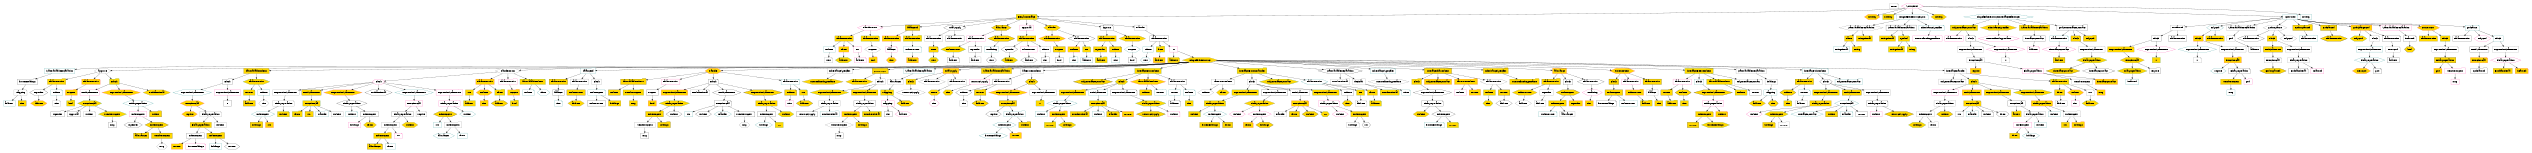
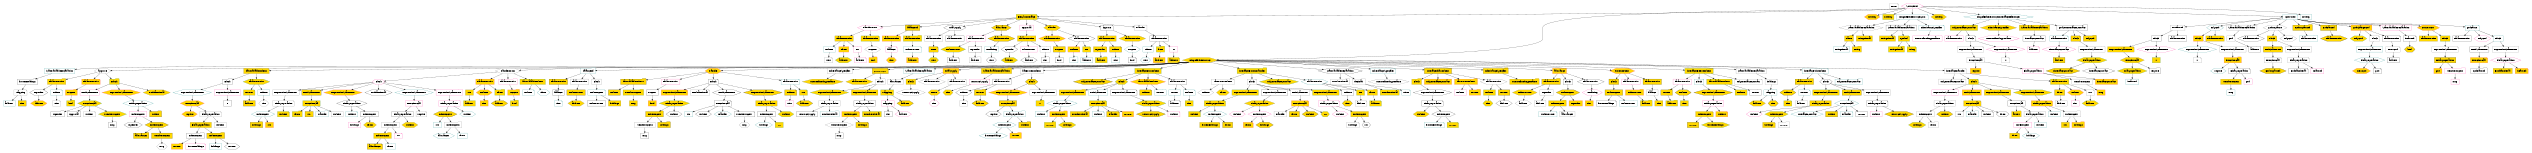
none -> (1950, 11)
(1185, 54) -> (1555, 22)
